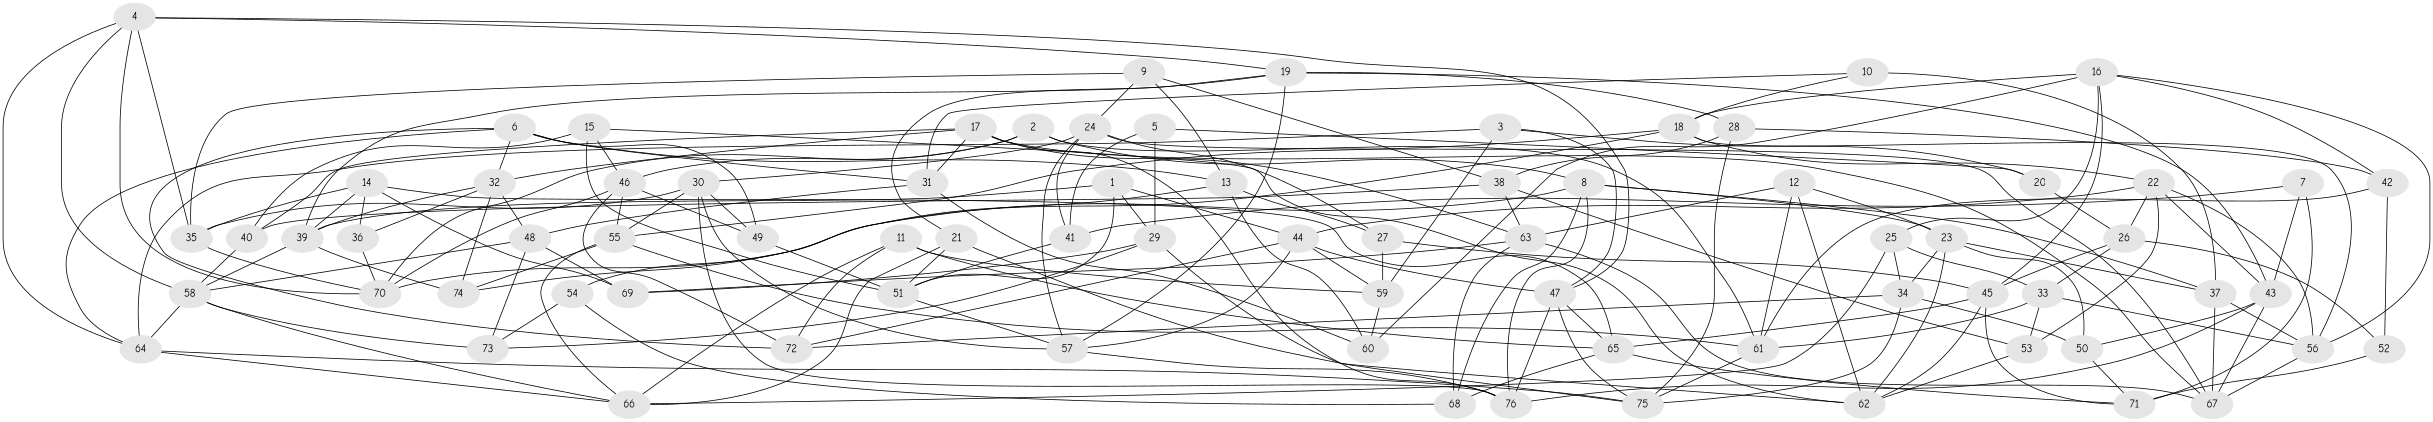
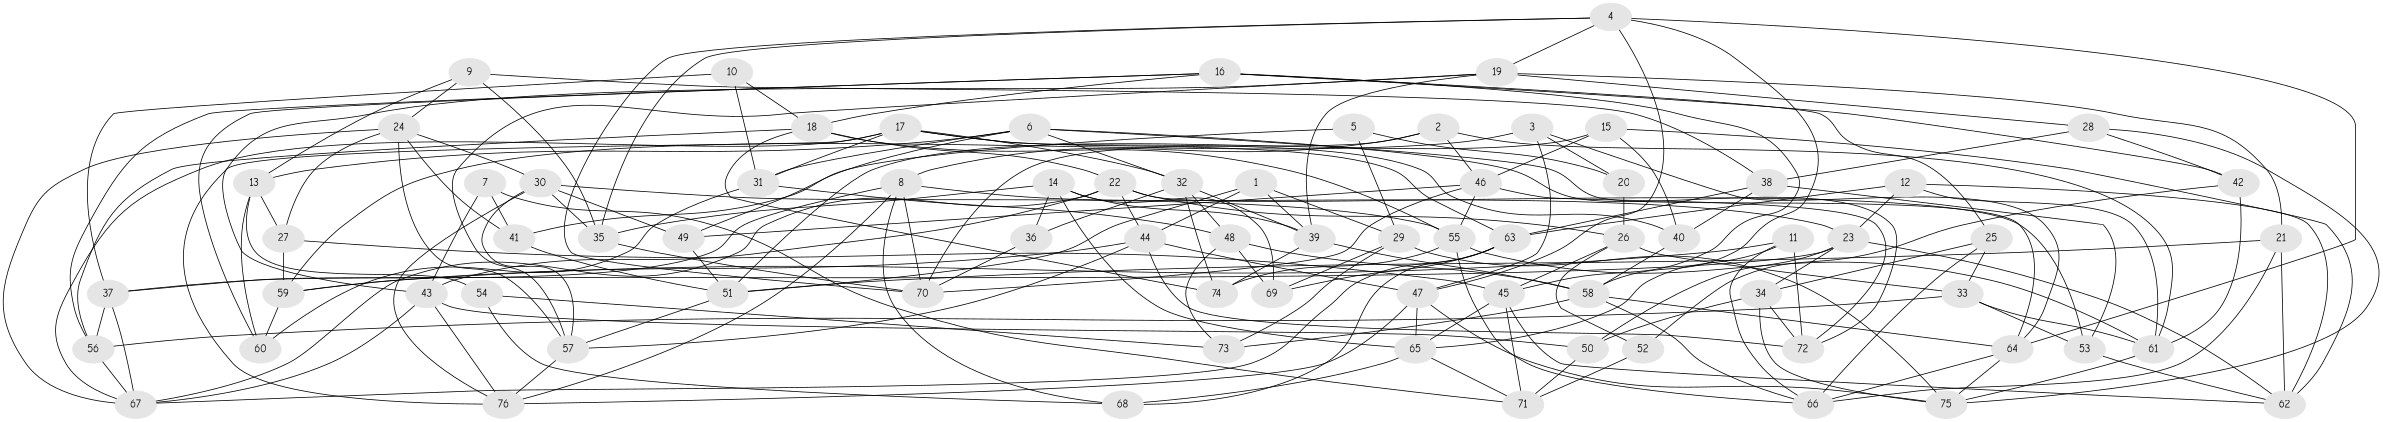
(2265, 243) -> (778, 220)
